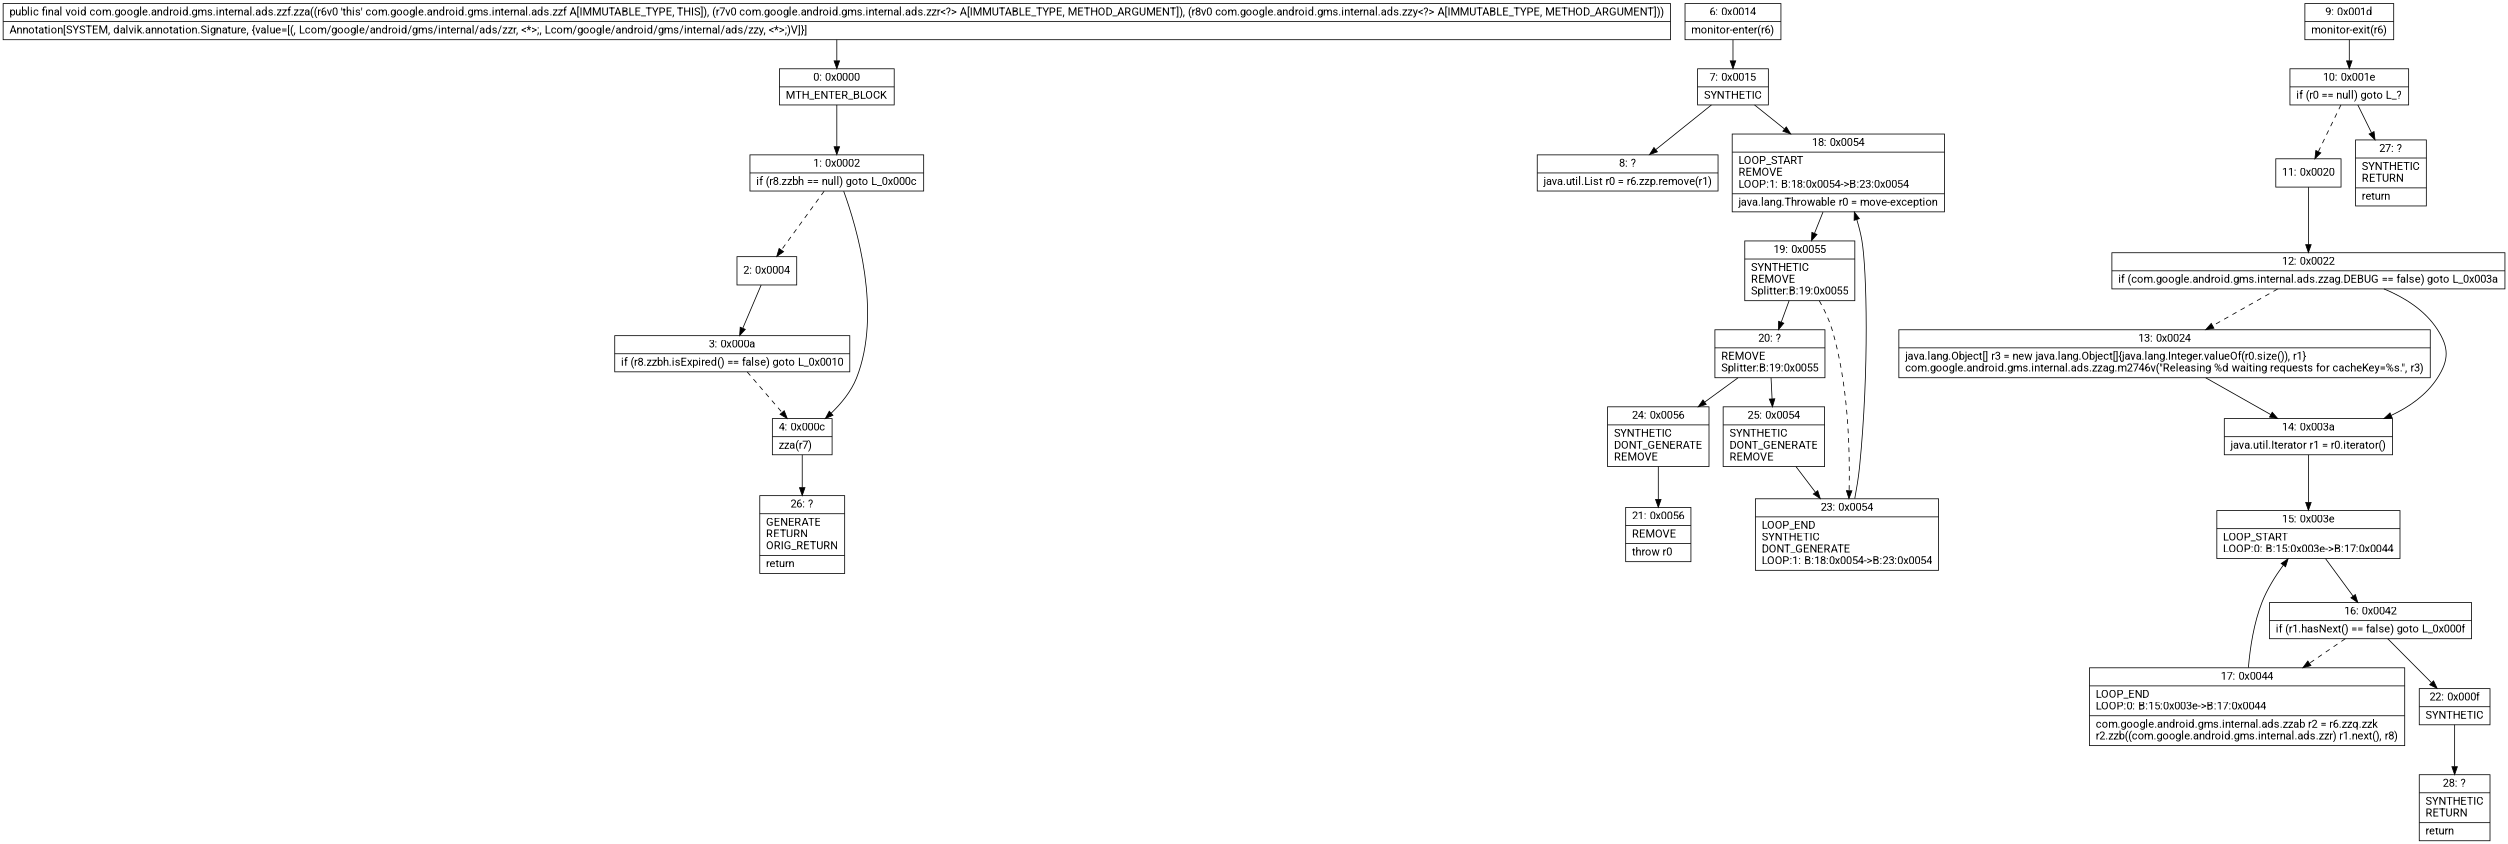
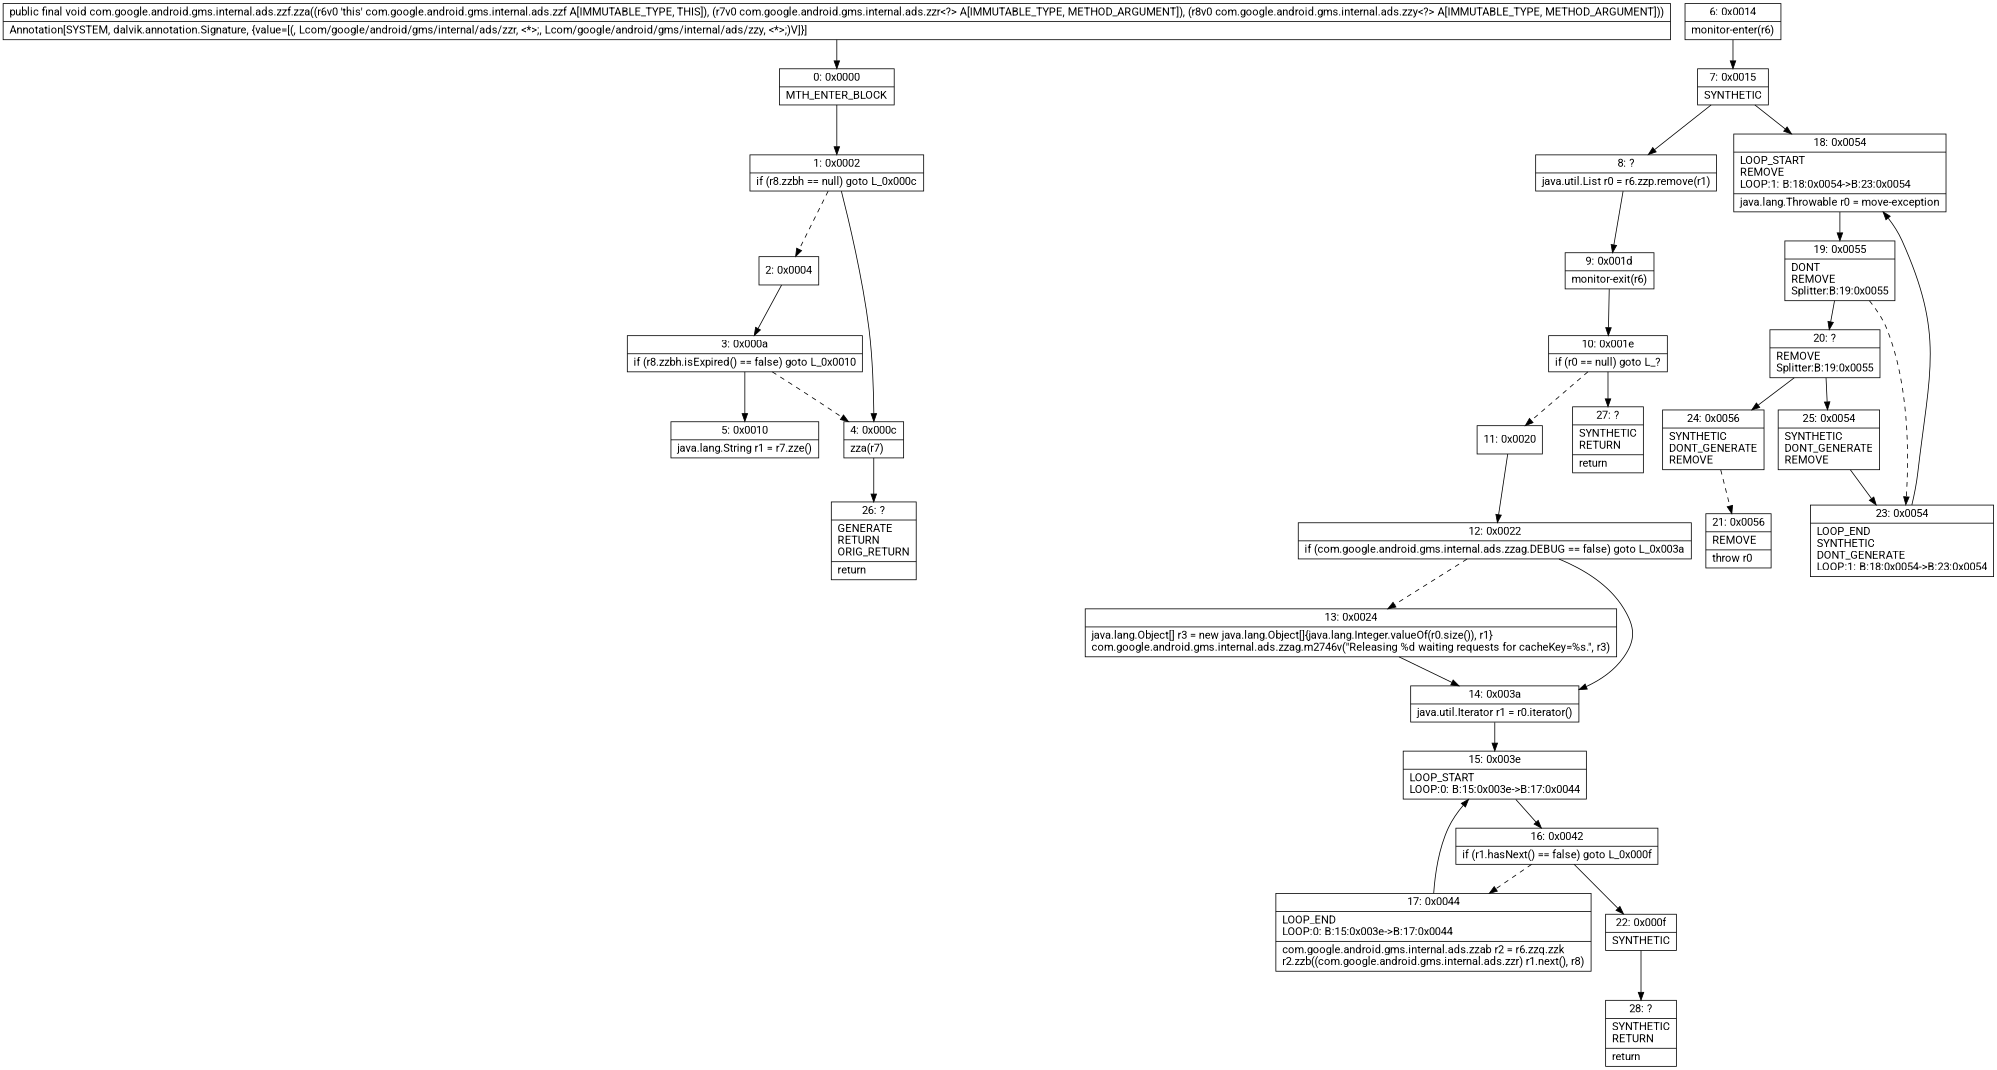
none -> (1618, 218)
(1780, 268) -> (1806, 268)
none -> (745, 440)
(1658, 483) -> (1725, 488)
